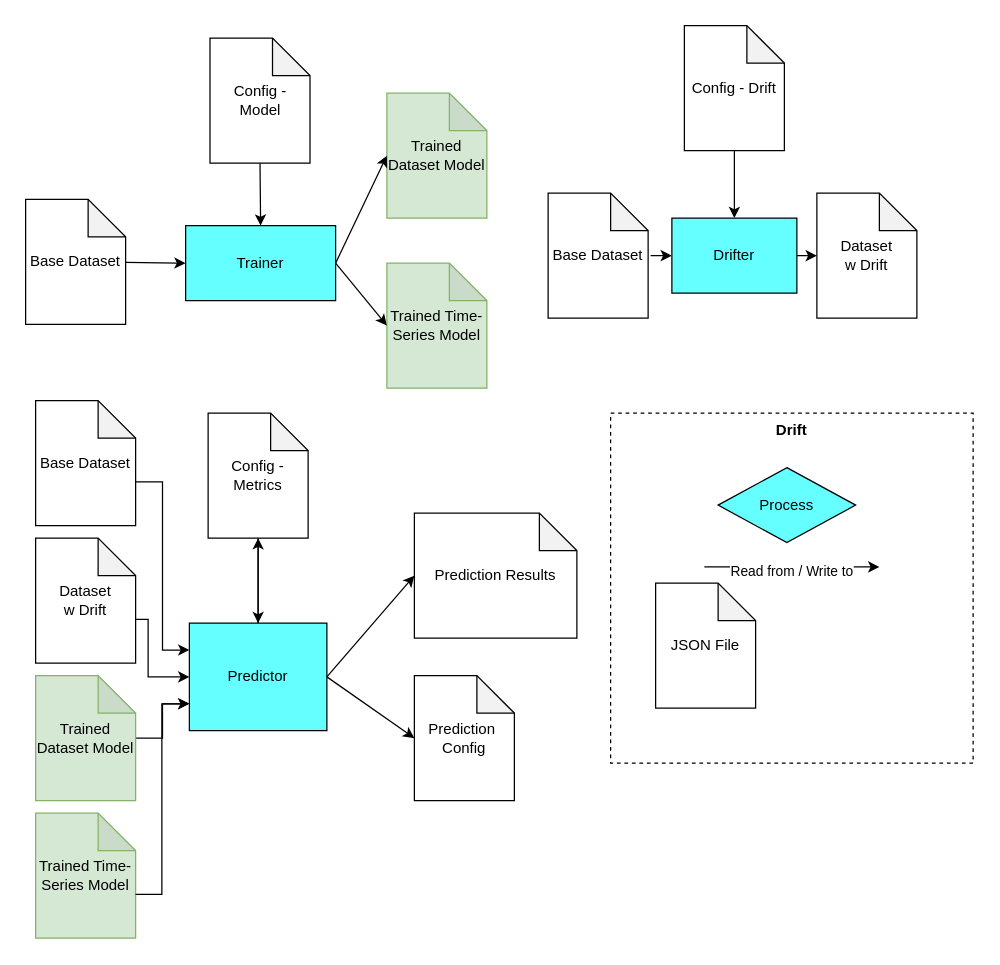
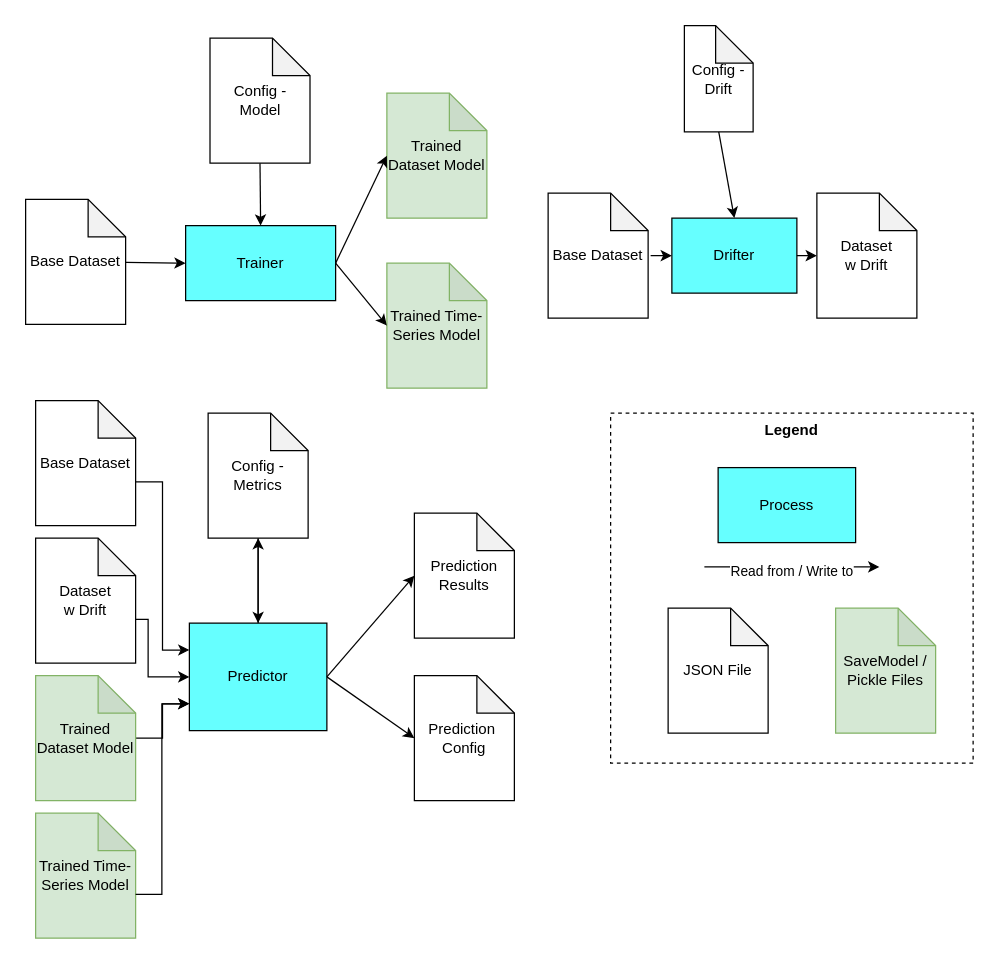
(734, 88) -> (719, 79)
(792, 431) -> (792, 431)
(787, 505) -> (787, 505)
(496, 576) -> (464, 576)
(706, 646) -> (718, 671)
none -> (886, 671)
